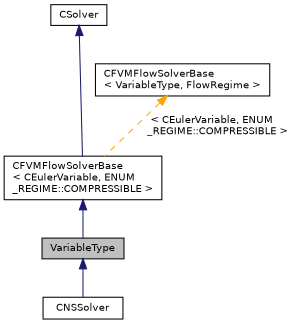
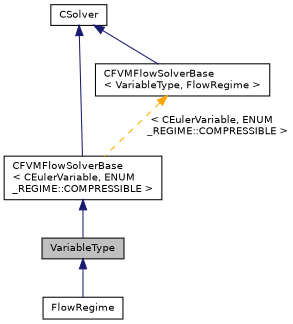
none -> (131, 47)
(83, 308) -> (83, 308)
